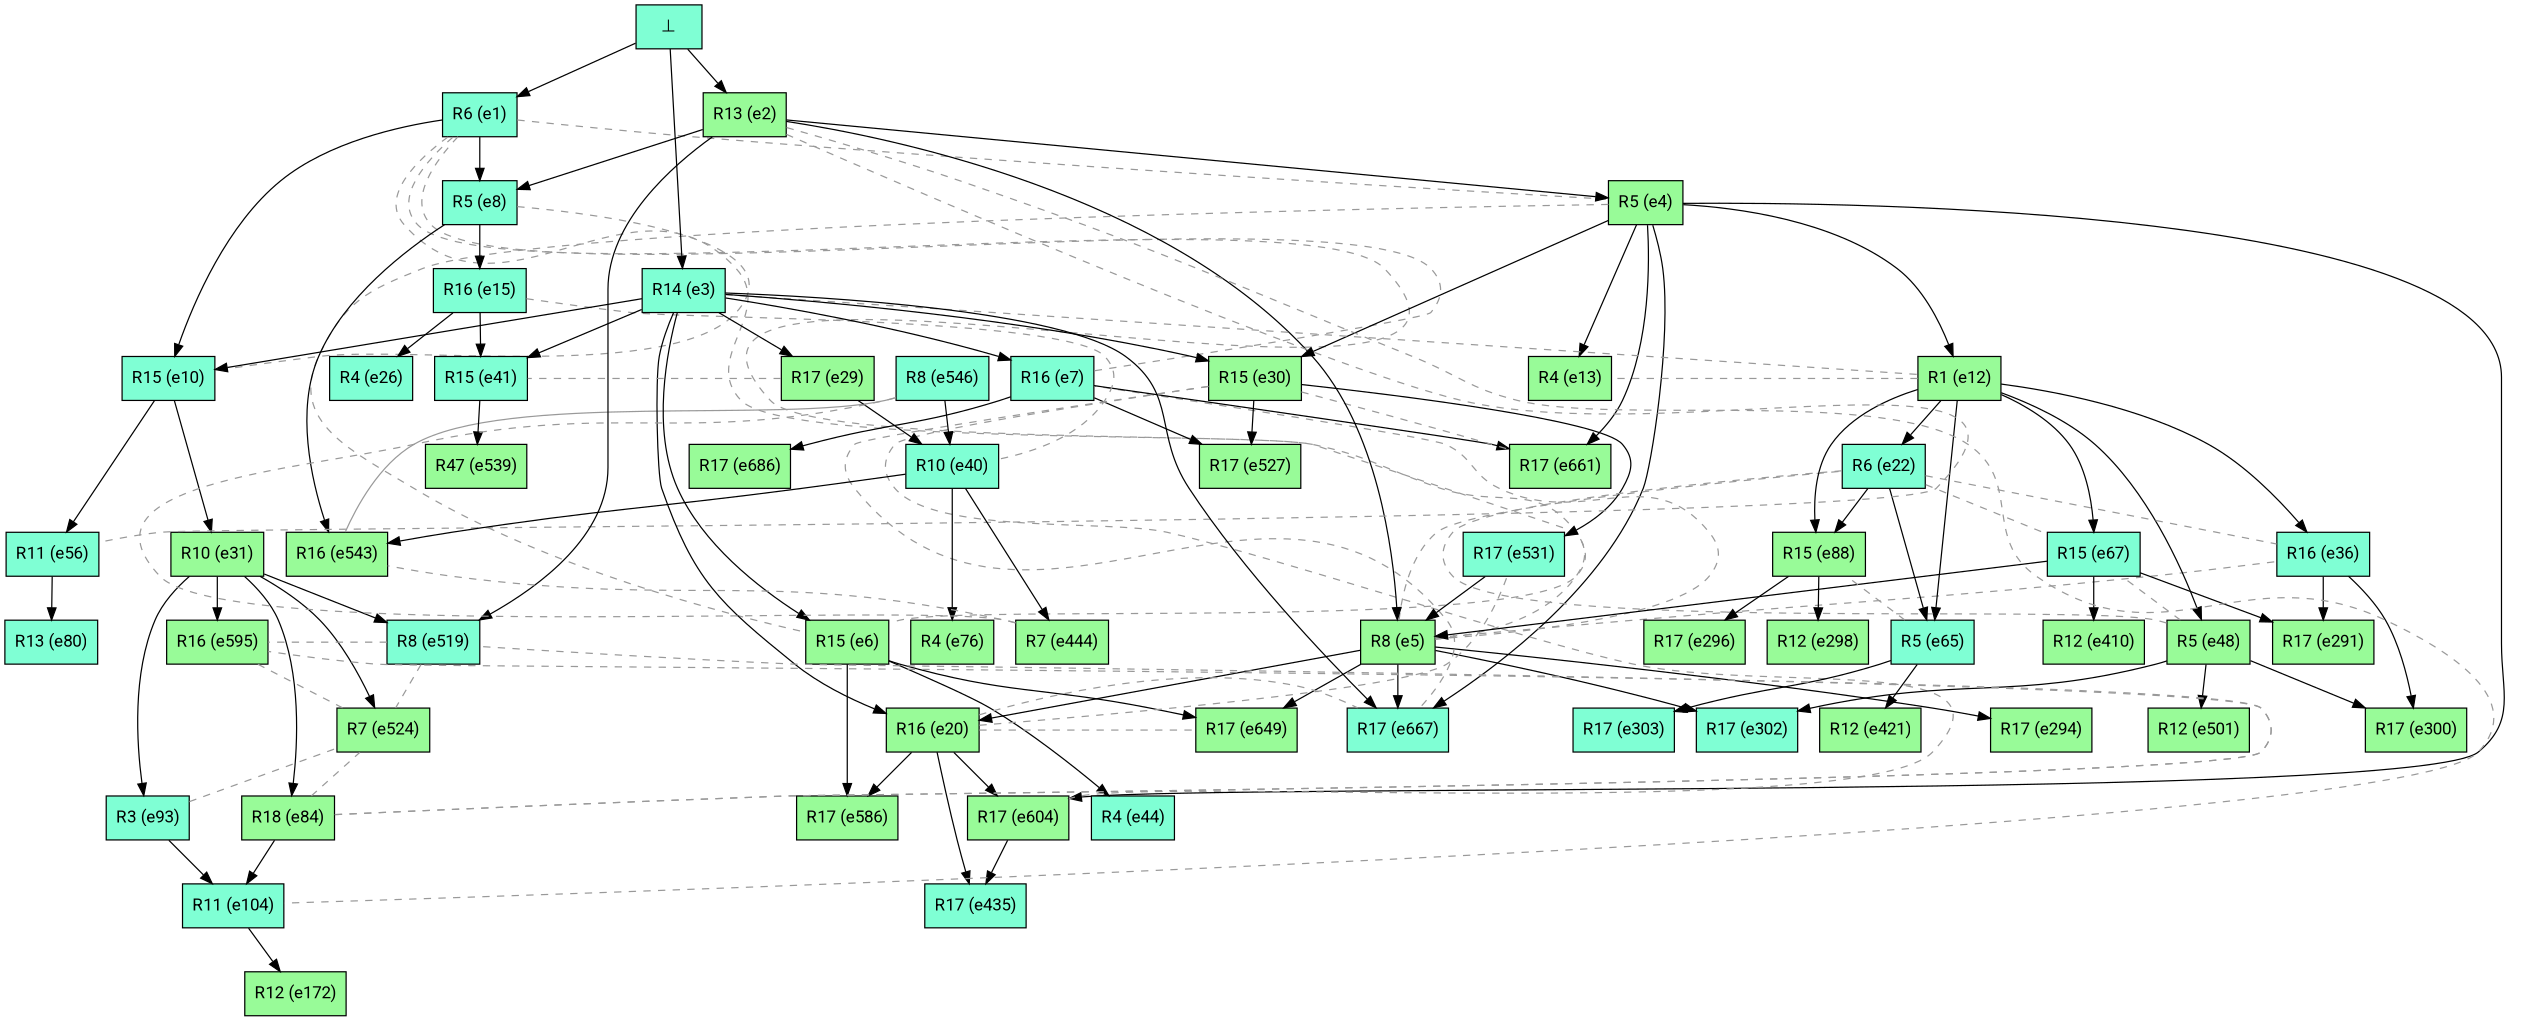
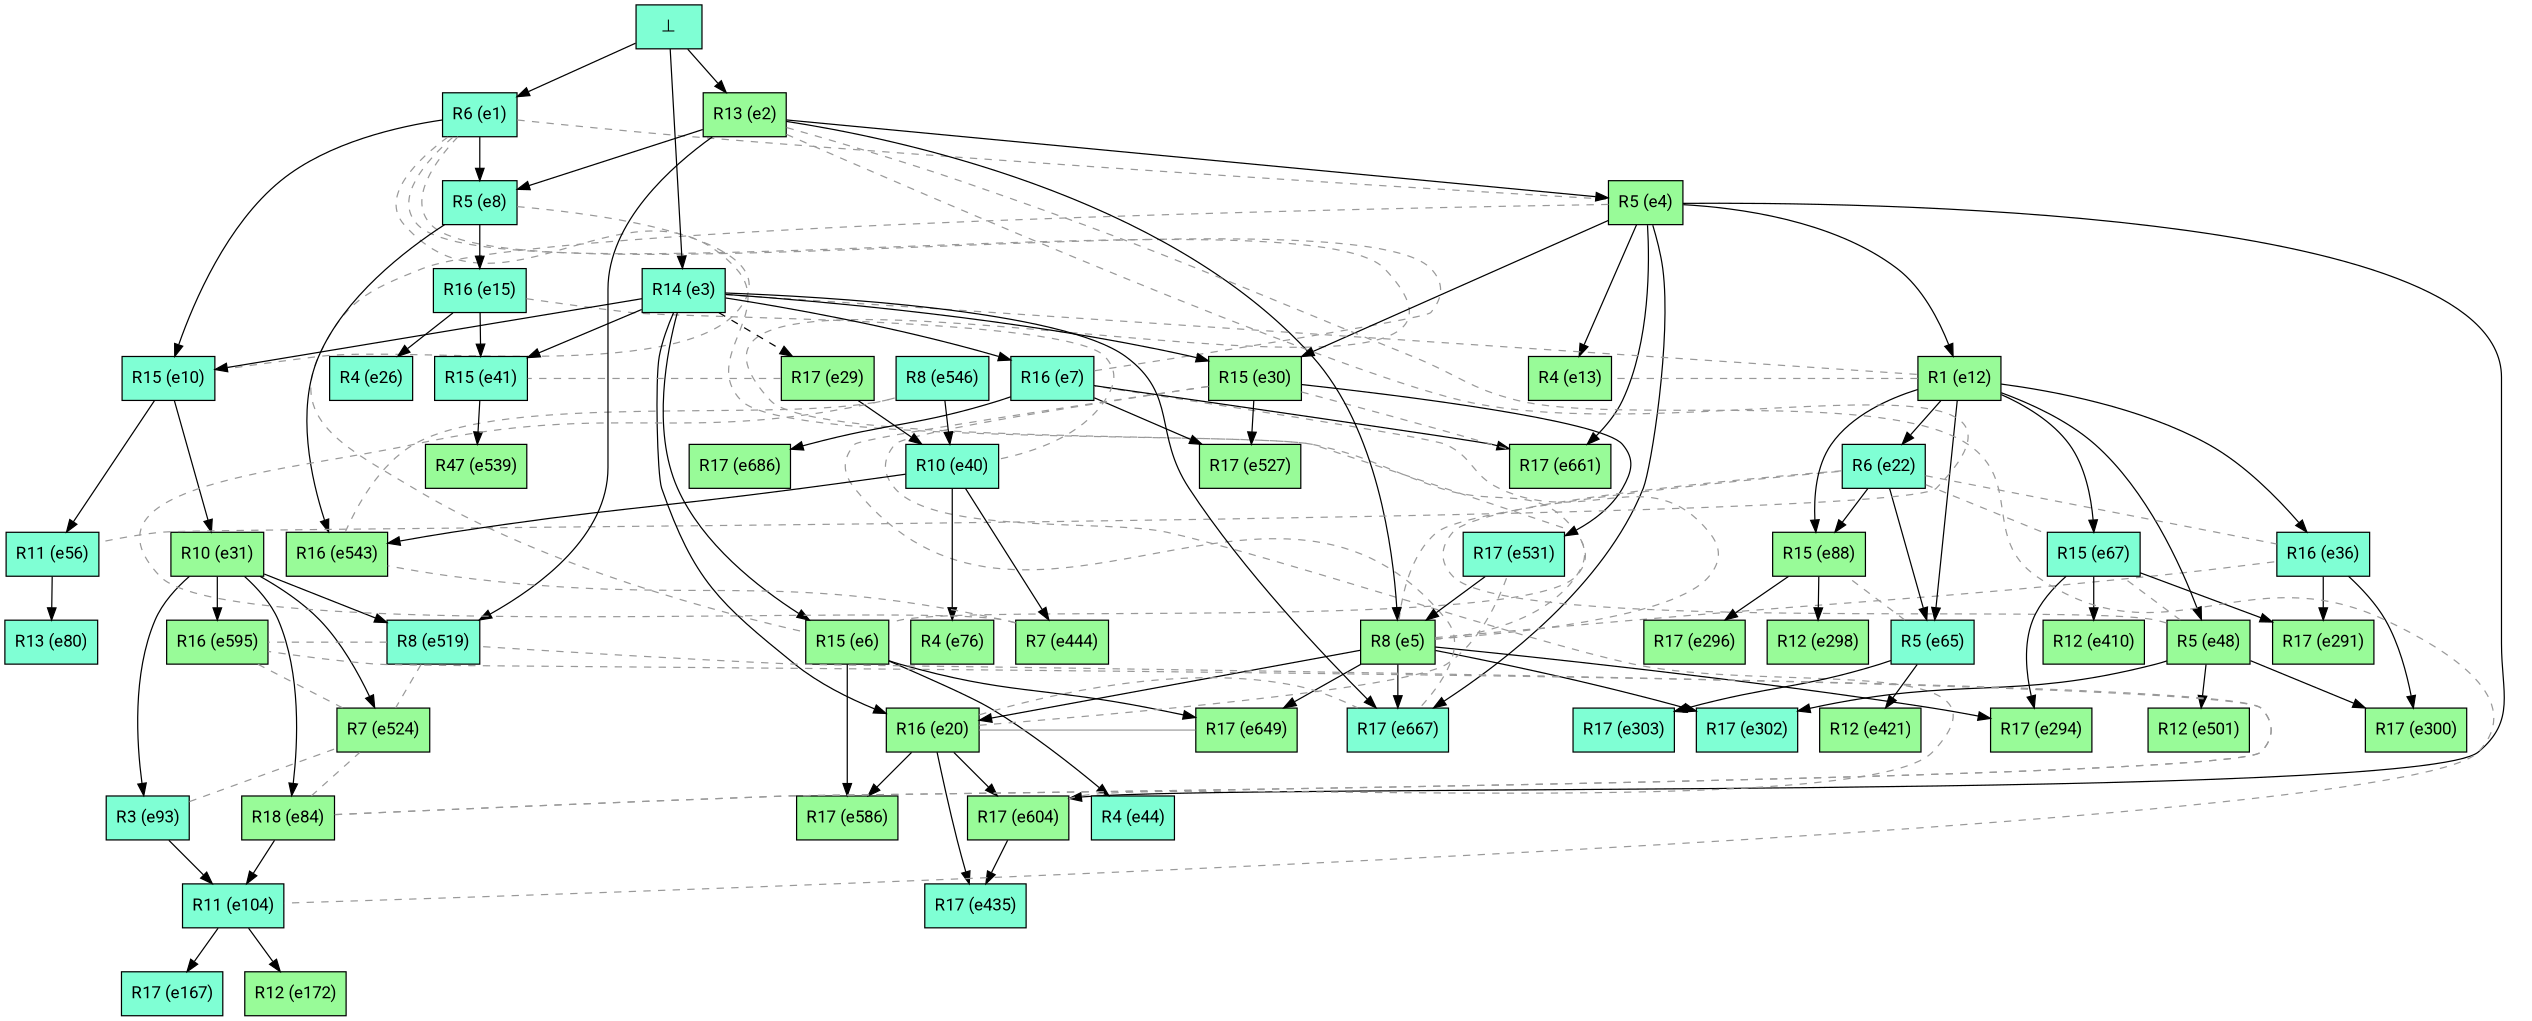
(750, 331) -> (750, 331)
(597, 413) -> (597, 413)
(1732, 600) -> (2030, 630)
(1087, 730) -> (1087, 730)
none -> (172, 994)
